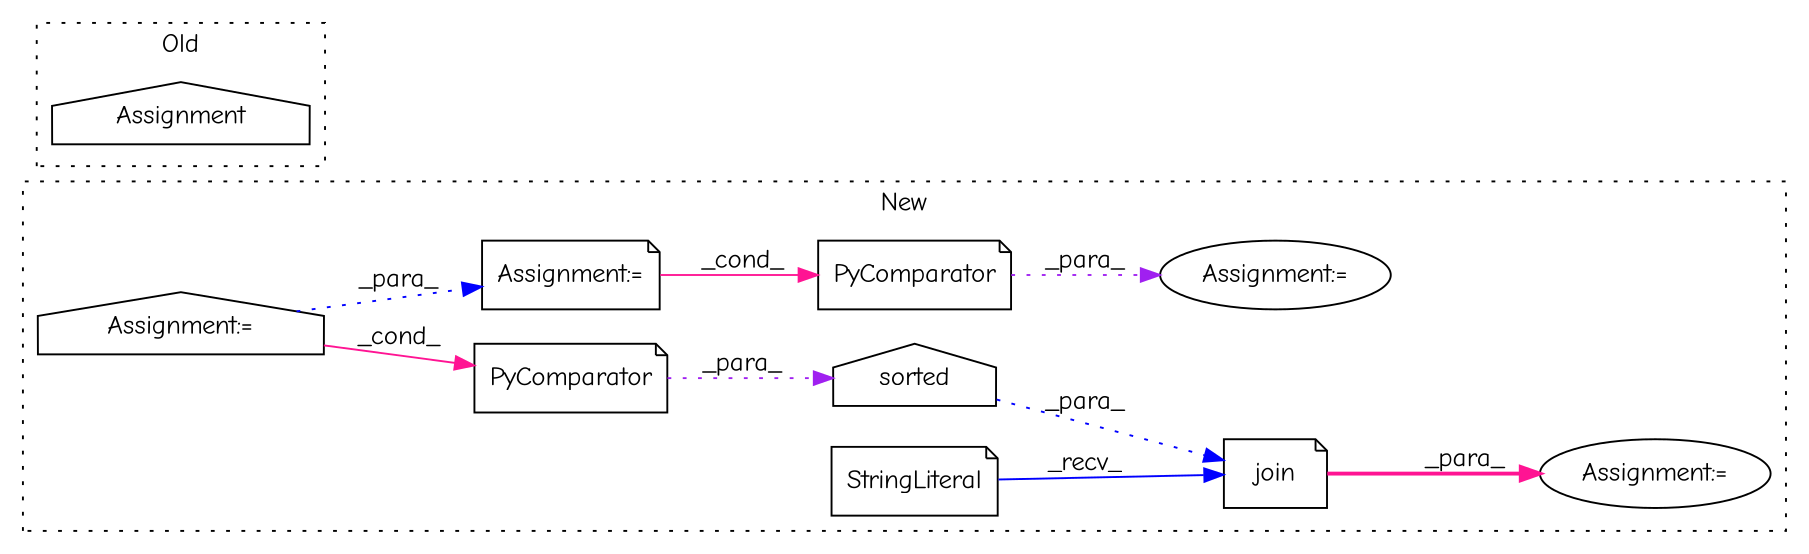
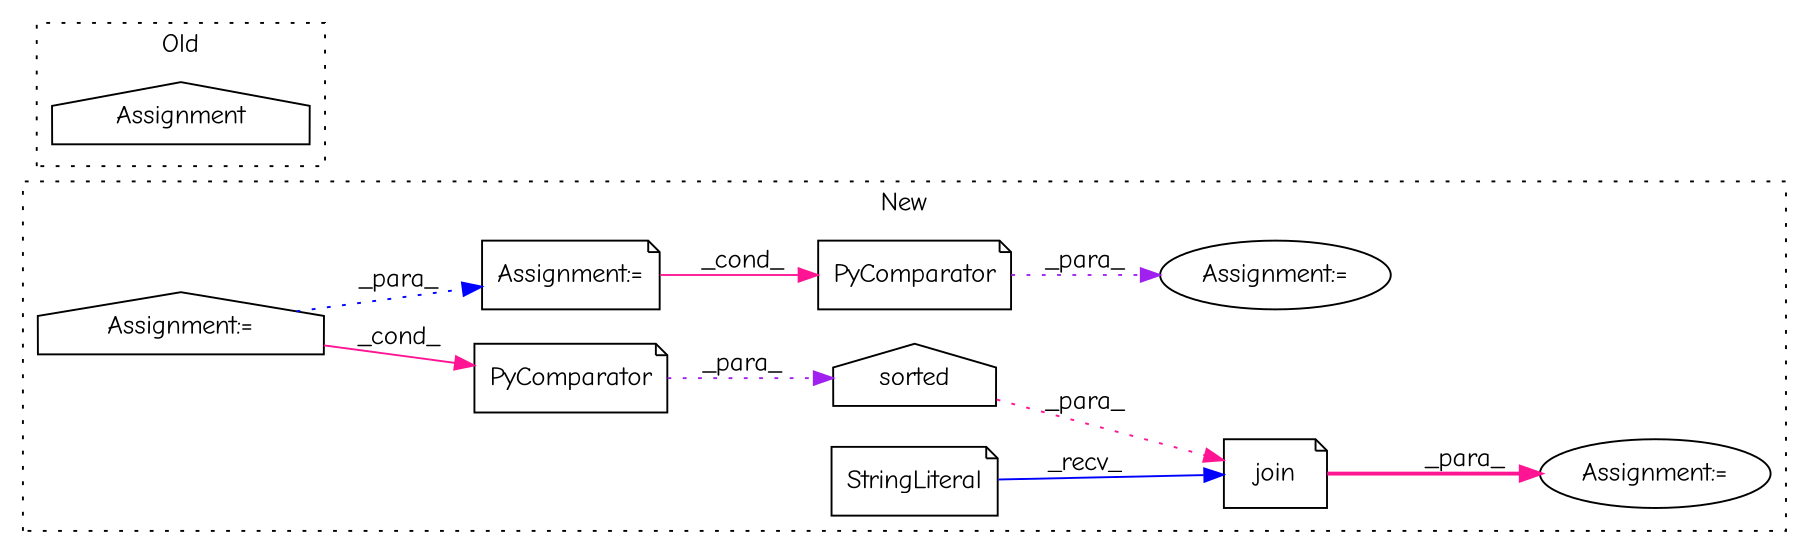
(1100, 427) -> (1100, 427)
